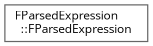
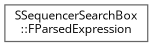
(76, 23) -> (76, 23)
